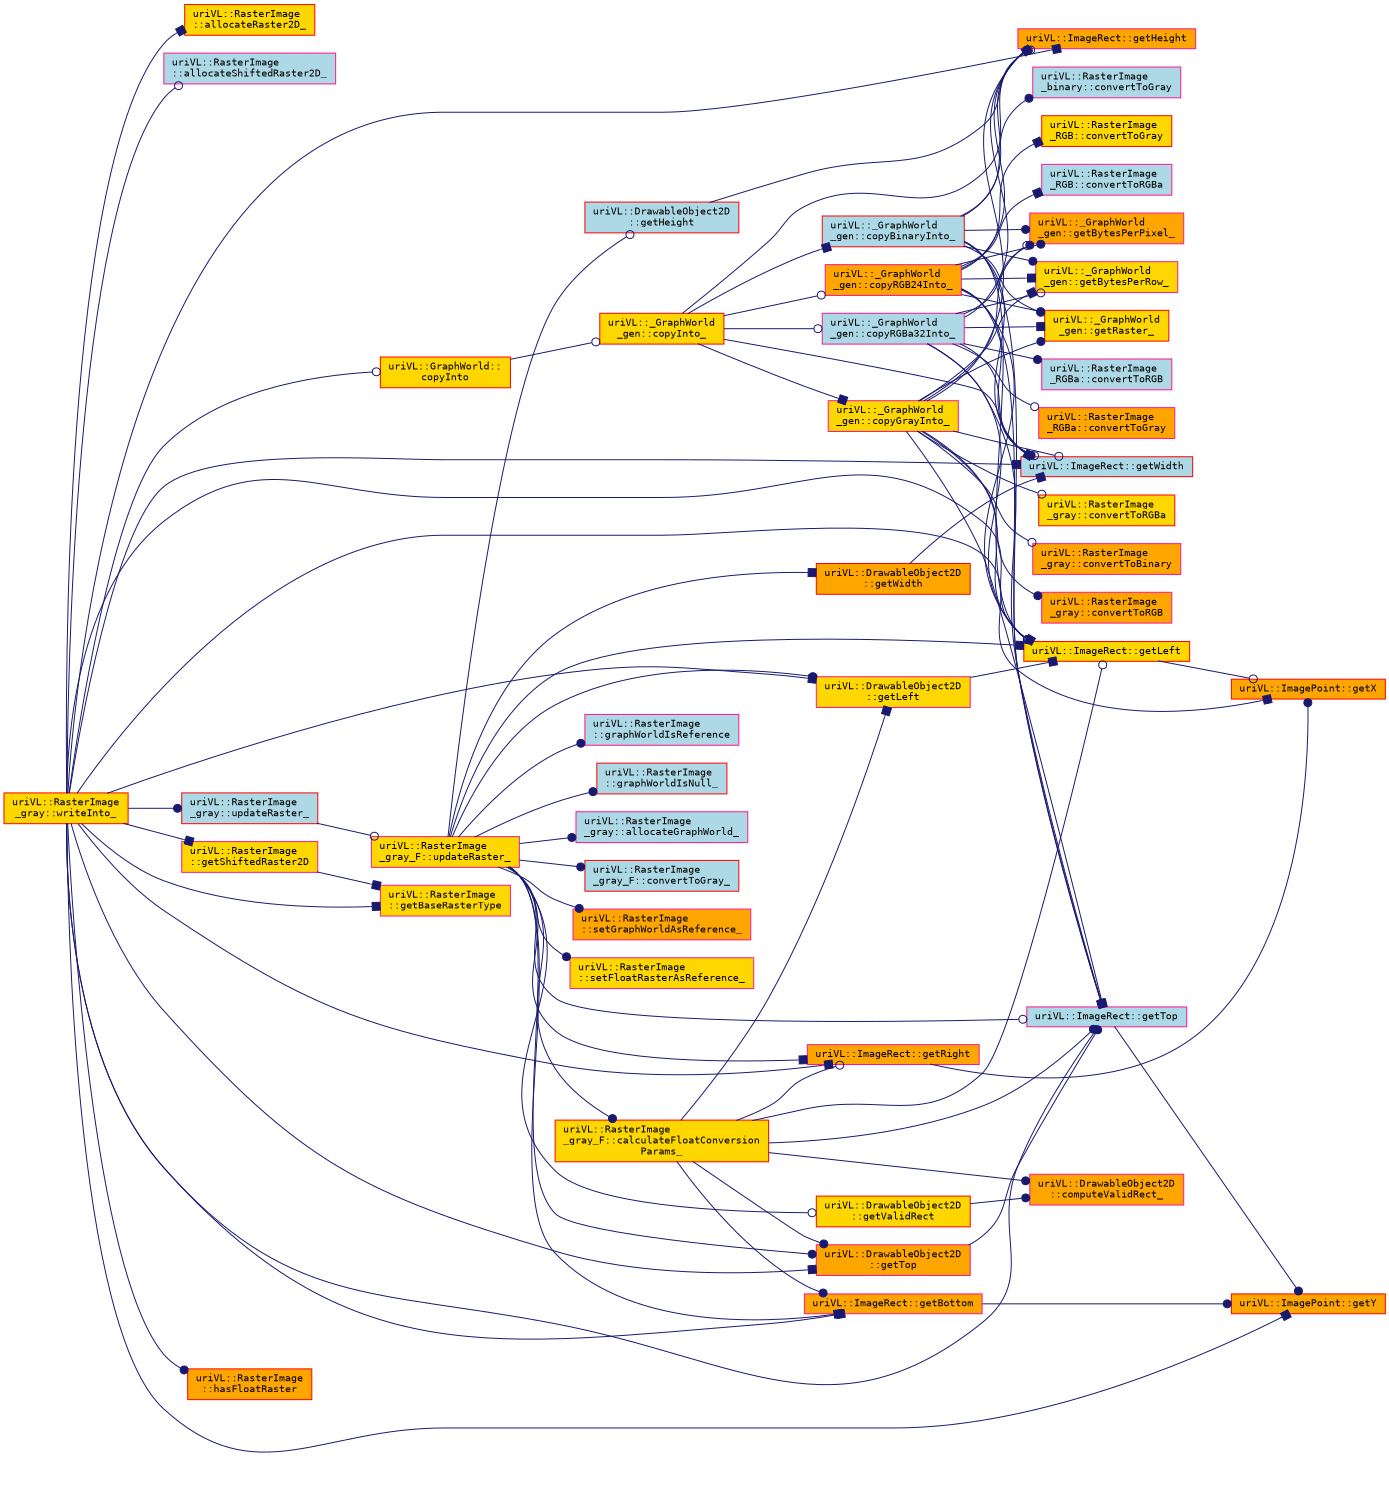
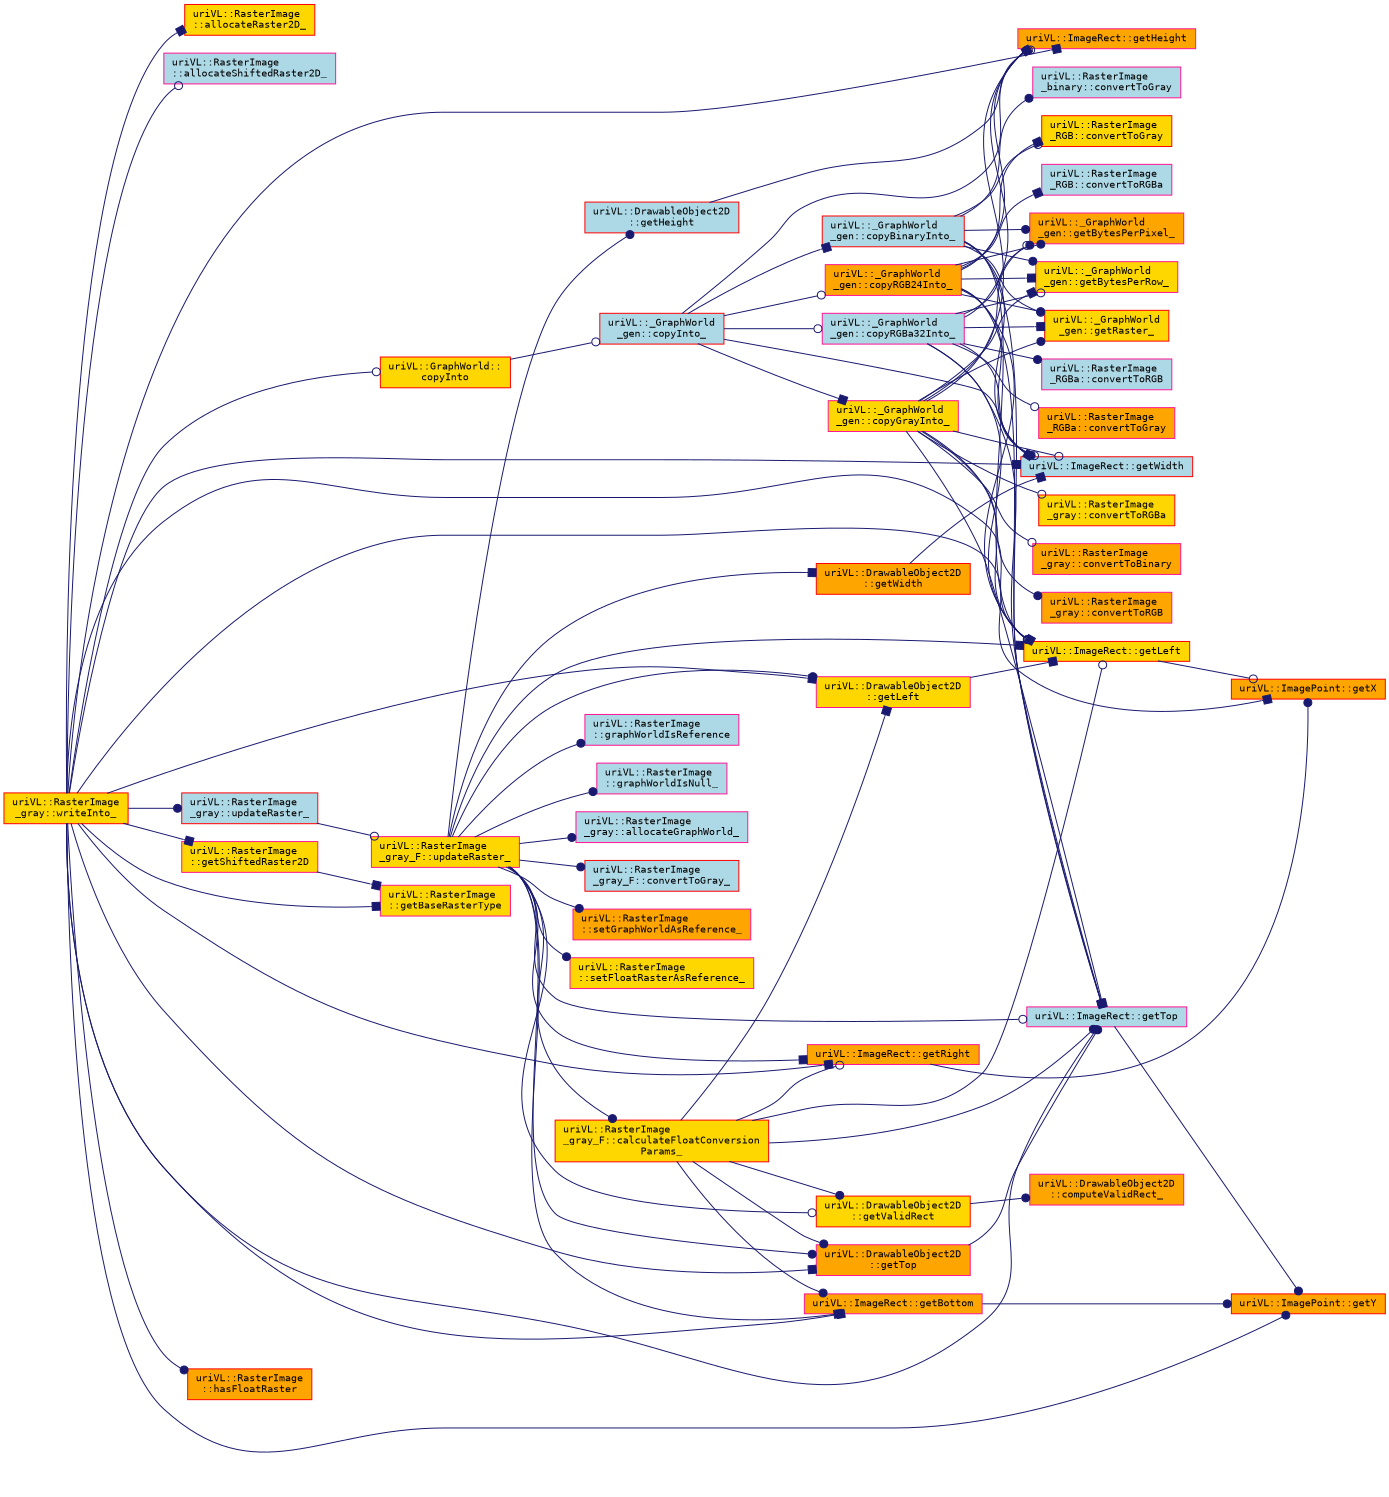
(1000, 138) -> (997, 184)
(662, 329) -> (662, 329)
(494, 518) -> (494, 518)
(662, 778) -> (662, 778)
(895, 1166) -> (782, 1178)
(425, 1429) -> (425, 1429)
